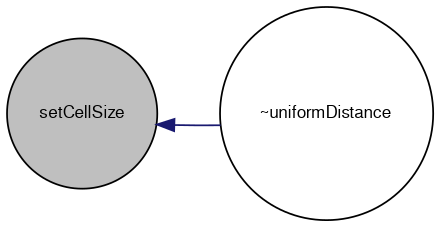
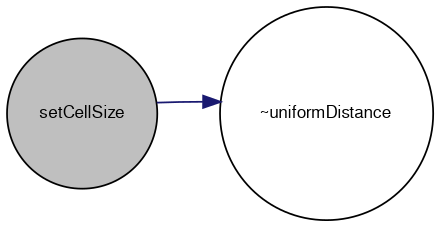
(198, 125) -> (180, 102)
